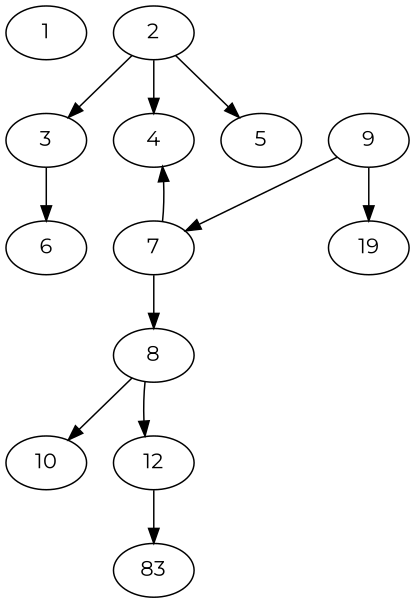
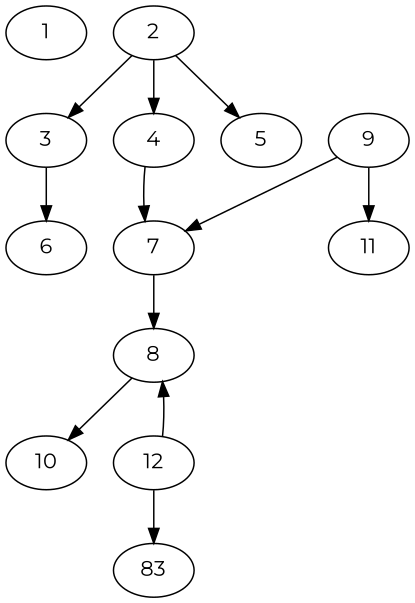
(164, 201) -> (144, 186)
(369, 248) -> (369, 248)
(144, 401) -> (164, 416)
